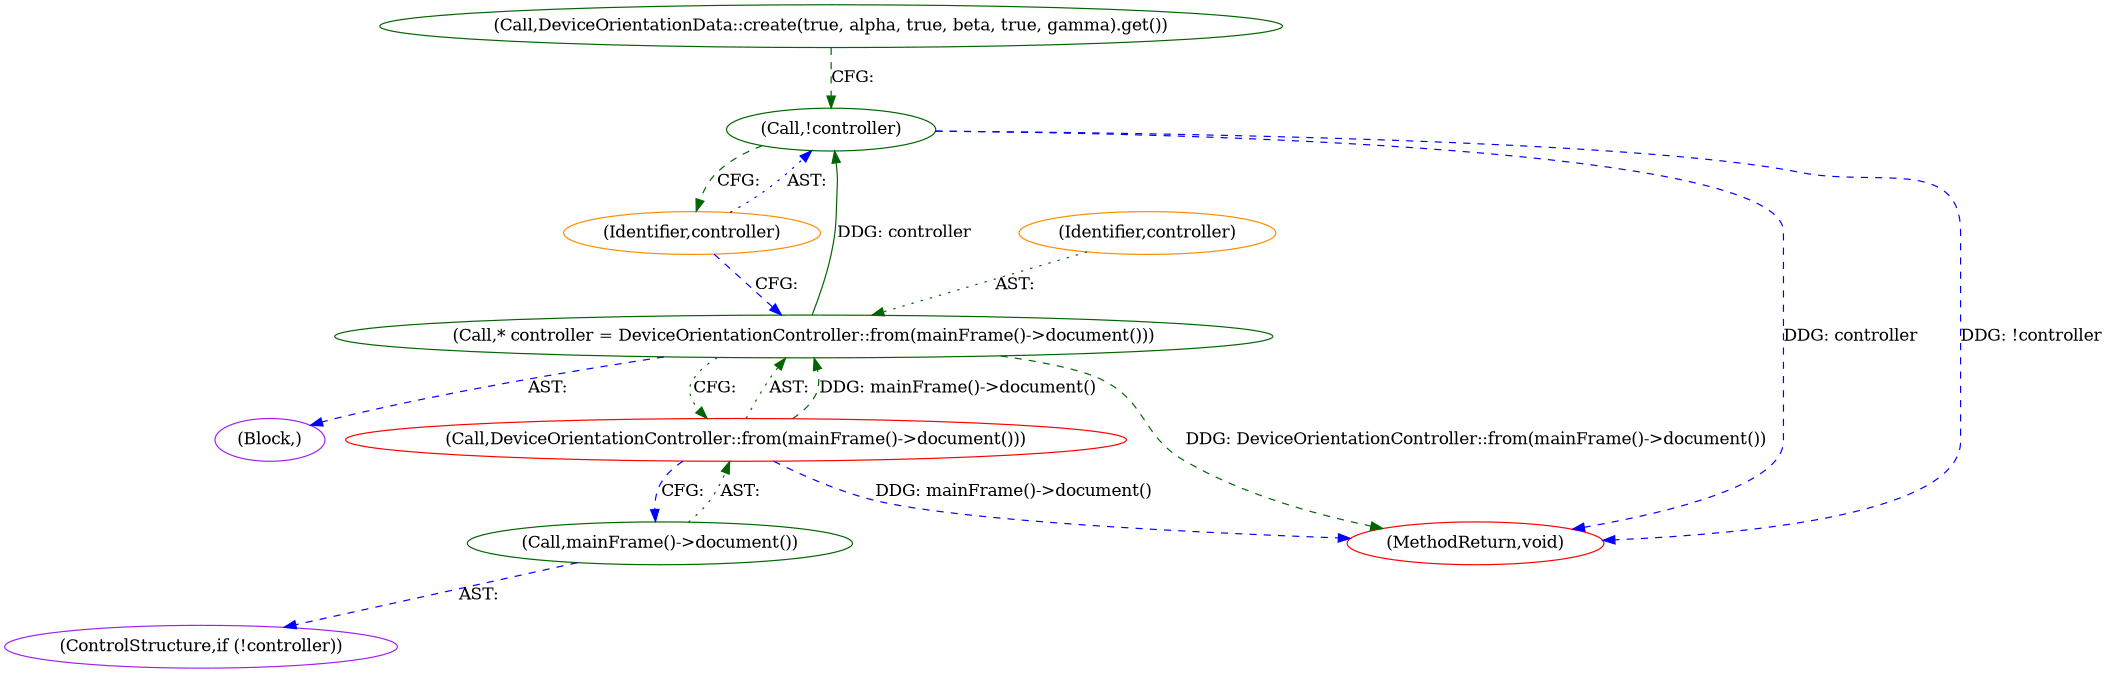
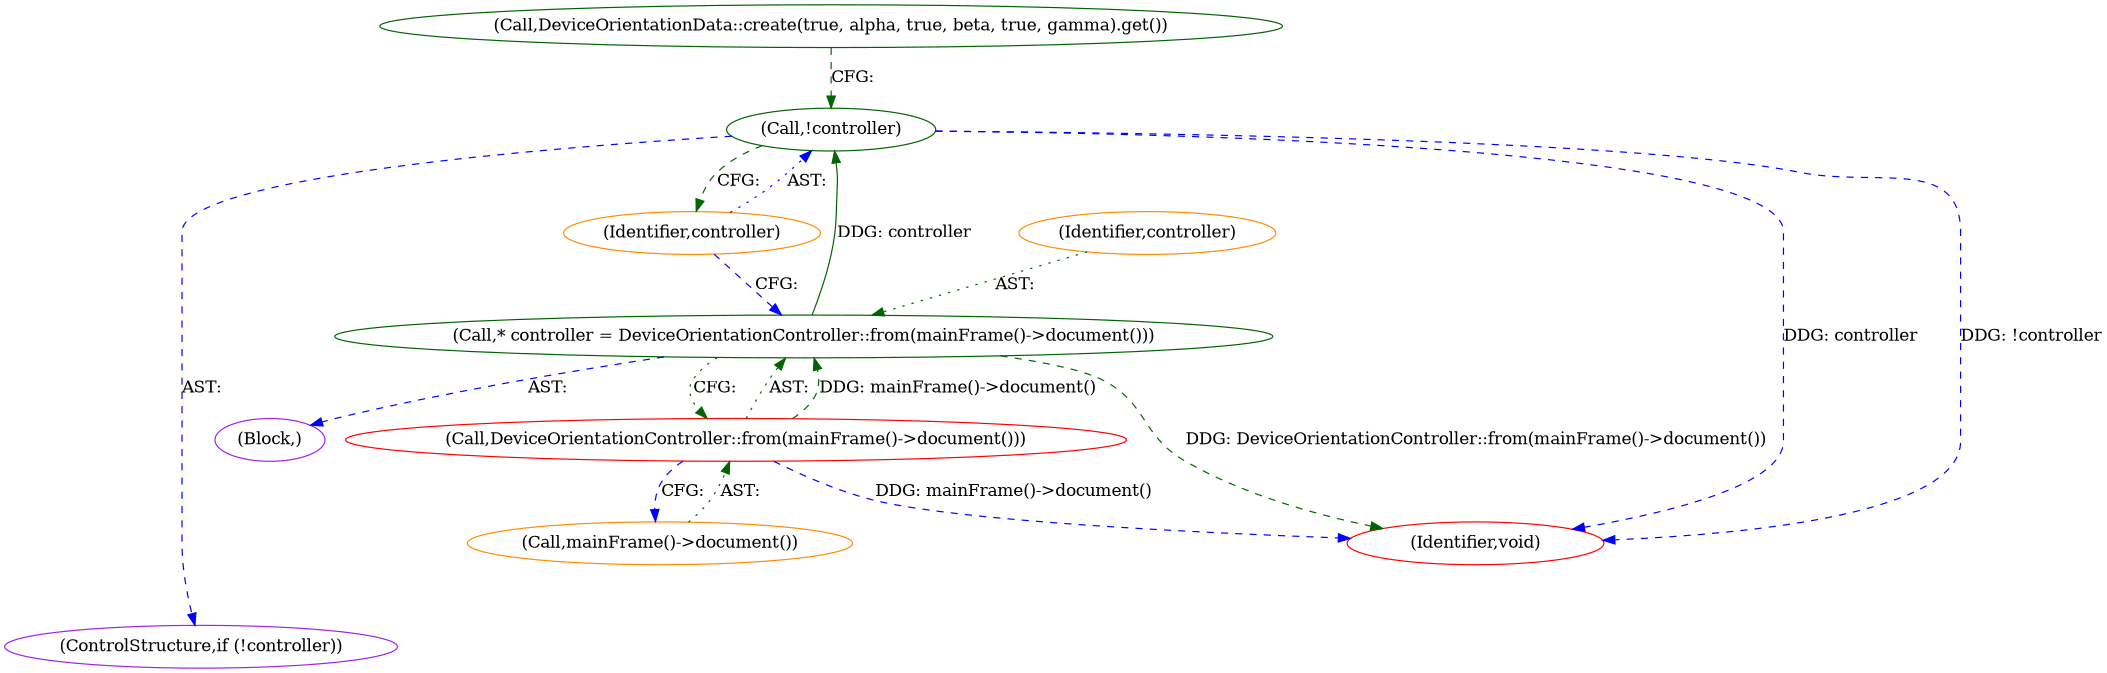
(660, 543) -> (660, 543)
(1476, 543) -> (1476, 543)
(437, 594) -> (261, 191)
